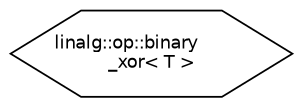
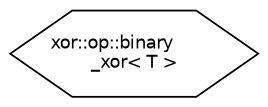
(151, 54) -> (134, 54)
